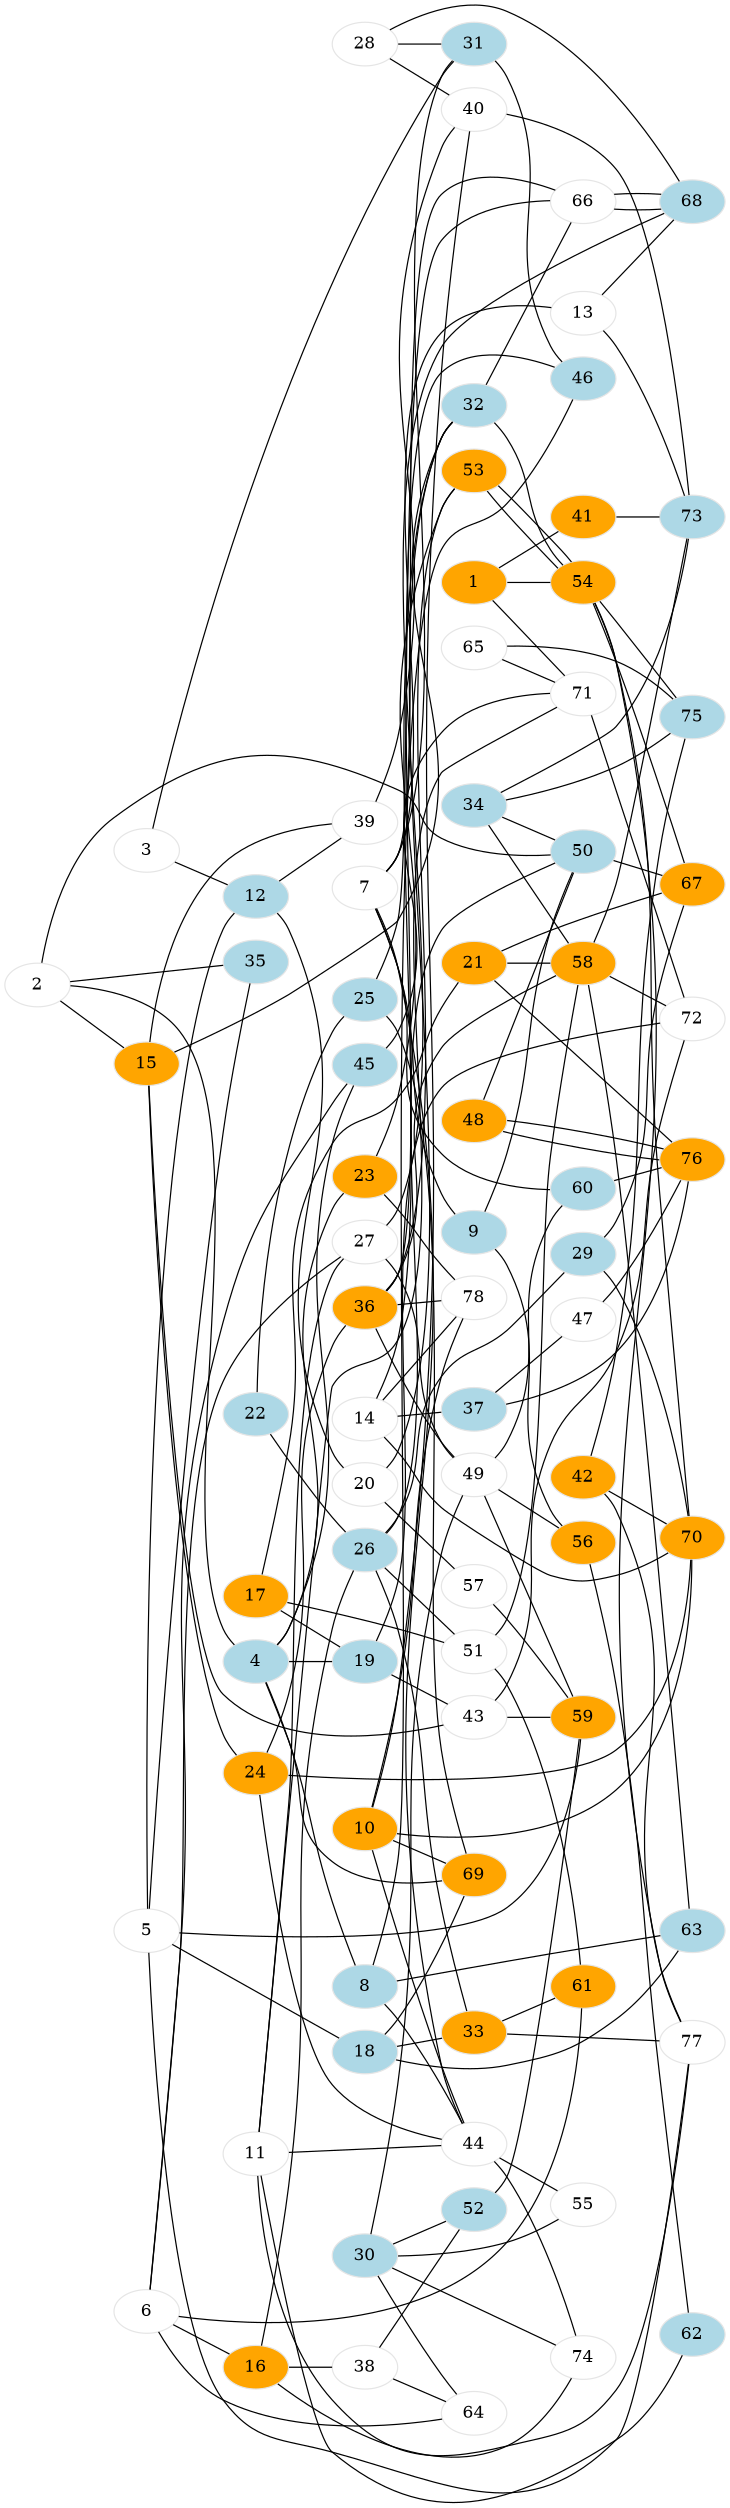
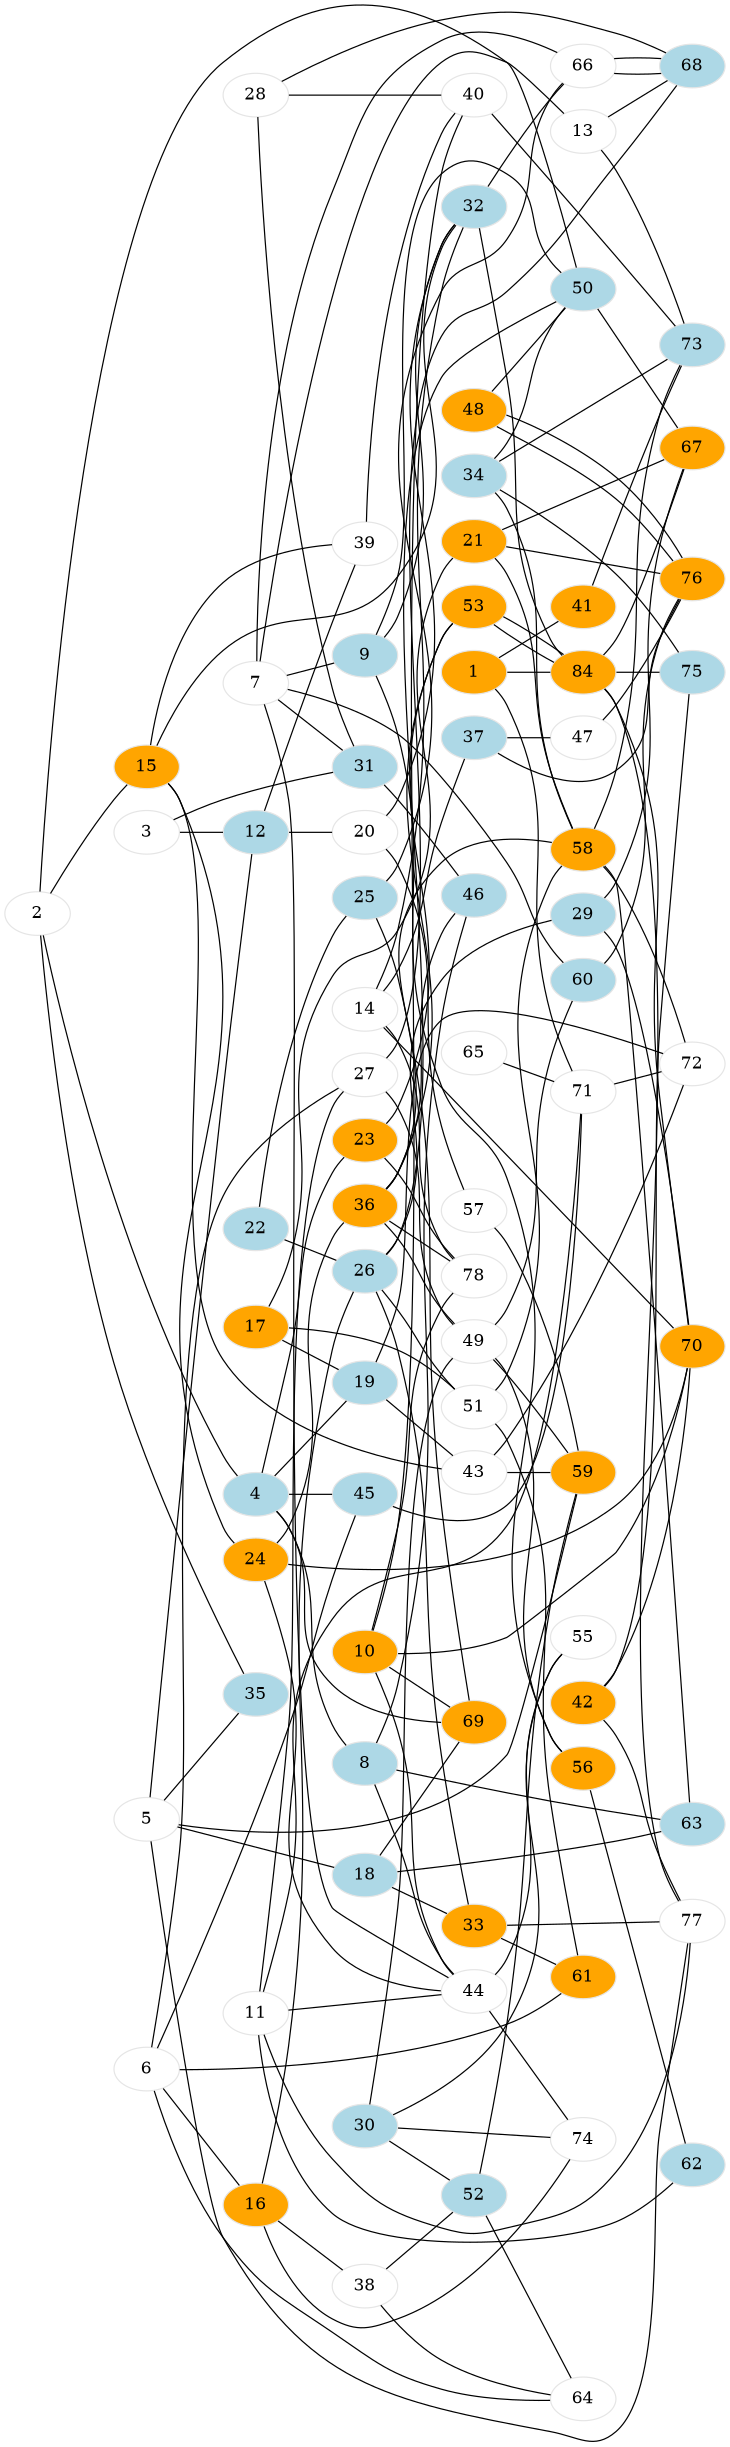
none -> (420, 431)
(583, 582) -> (583, 672)
(596, 655) -> none
(415, 2336) -> (529, 2297)
